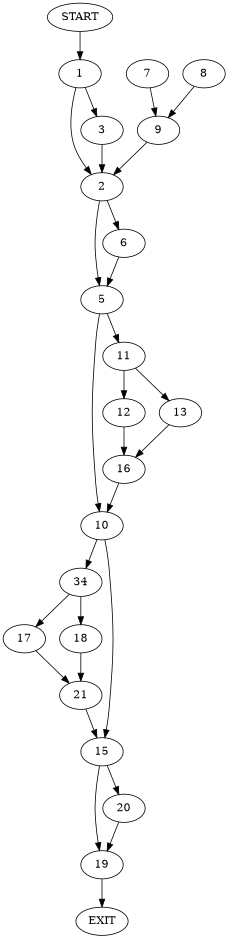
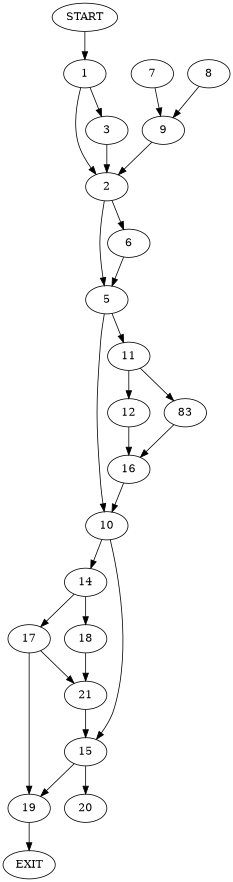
(180, 413) -> (185, 413)
(81, 582) -> (86, 582)
(114, 833) -> (29, 719)
